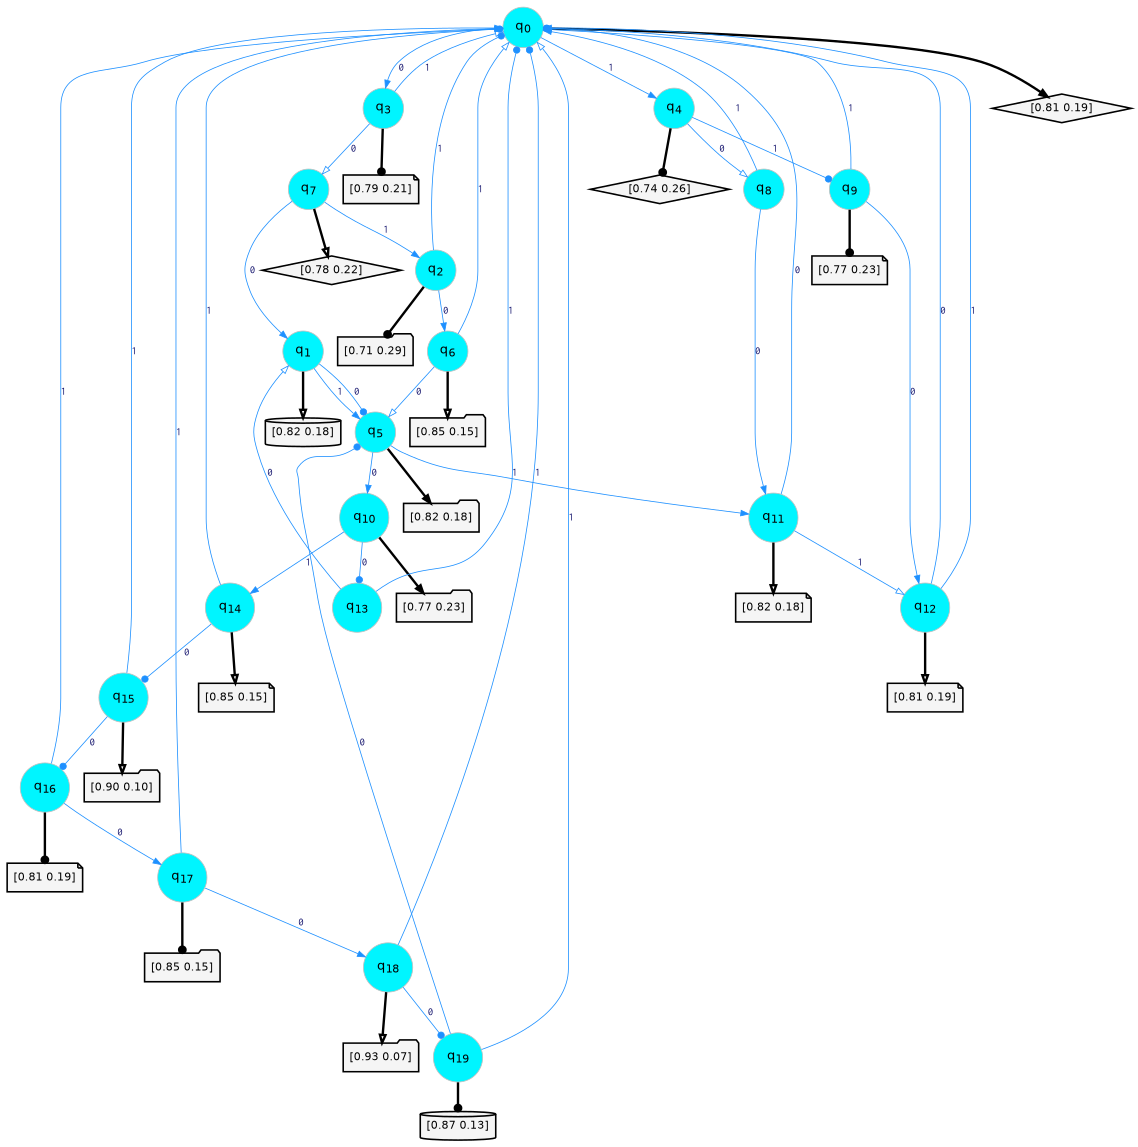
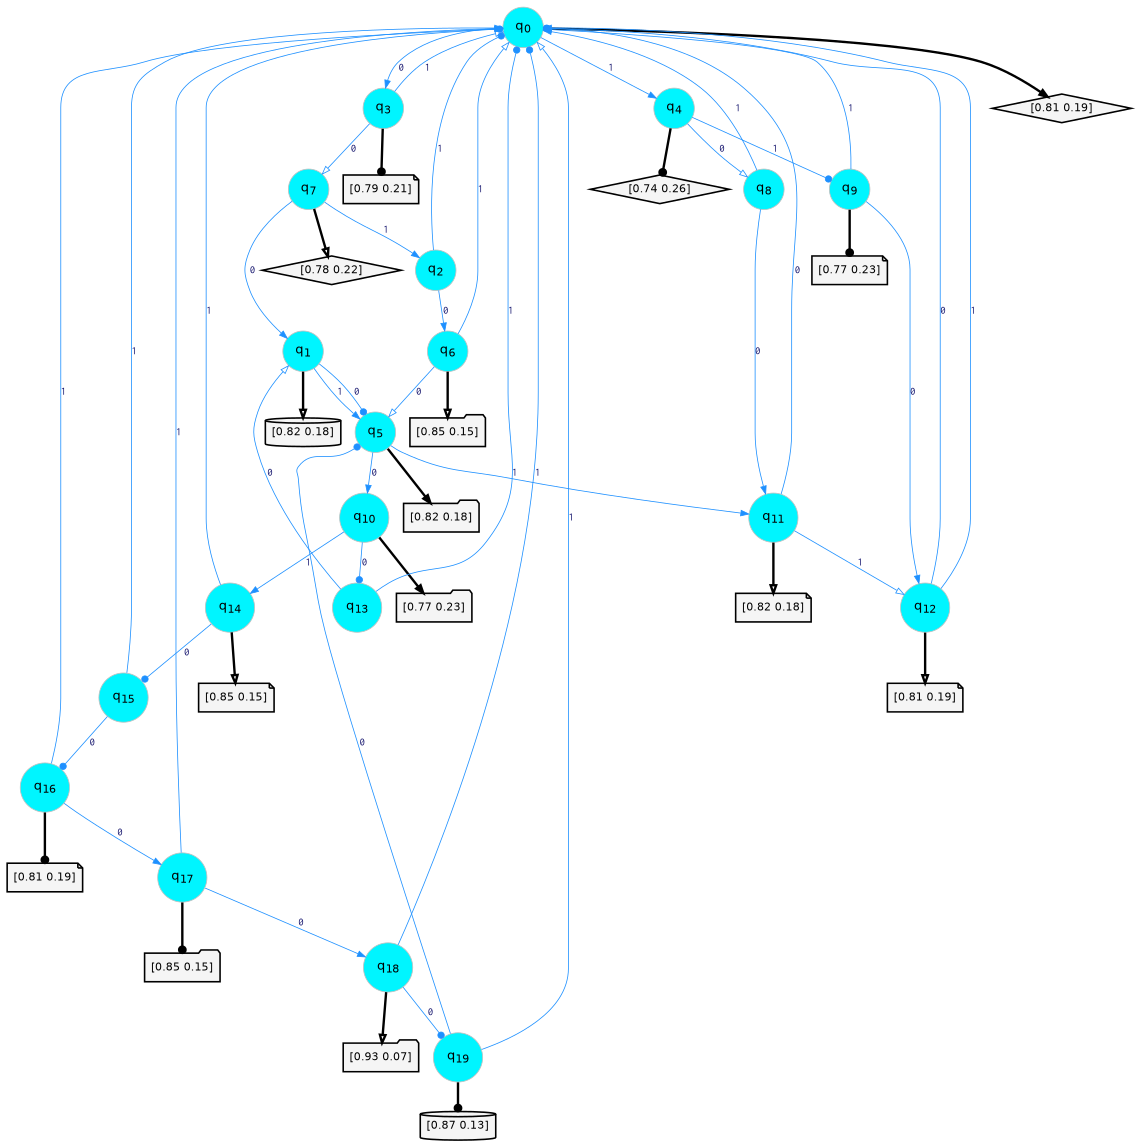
(375, 351) -> none
(122, 788) -> none
